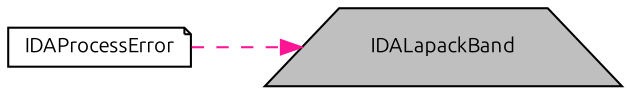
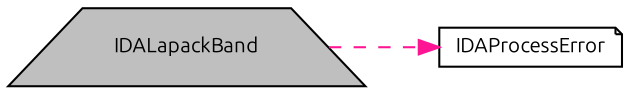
(236, 47) -> (374, 47)
